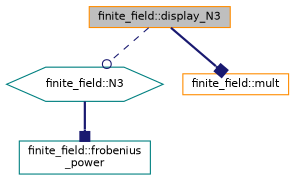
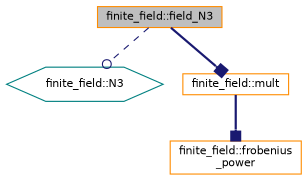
(160, 17) -> (160, 17)
(85, 116) -> (236, 112)
(85, 158) -> (236, 158)
